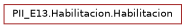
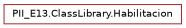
(93, 14) -> (93, 14)
